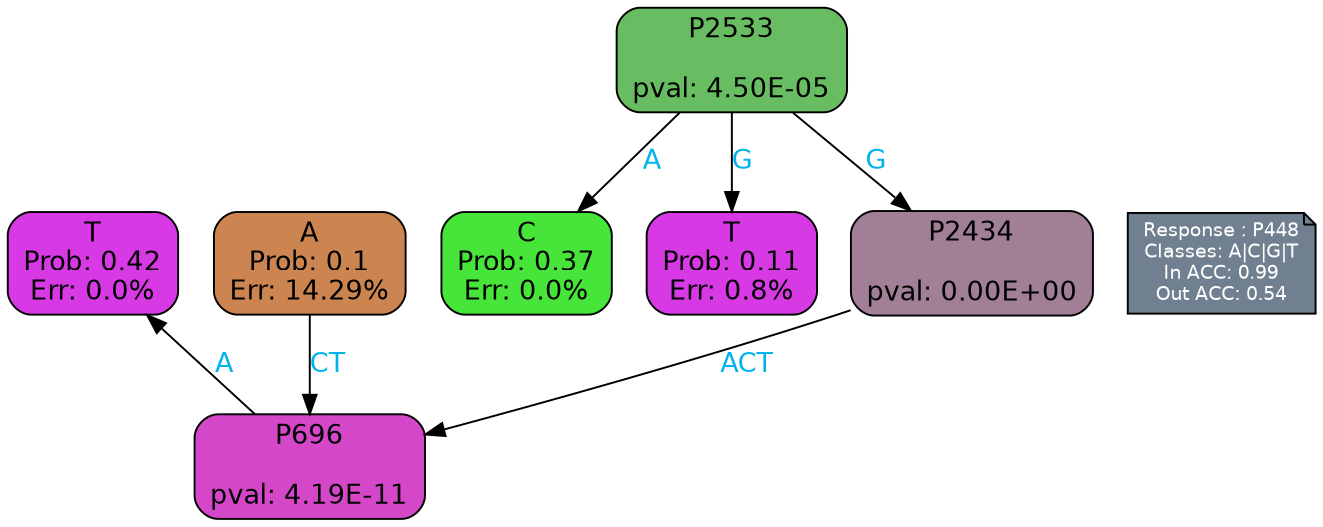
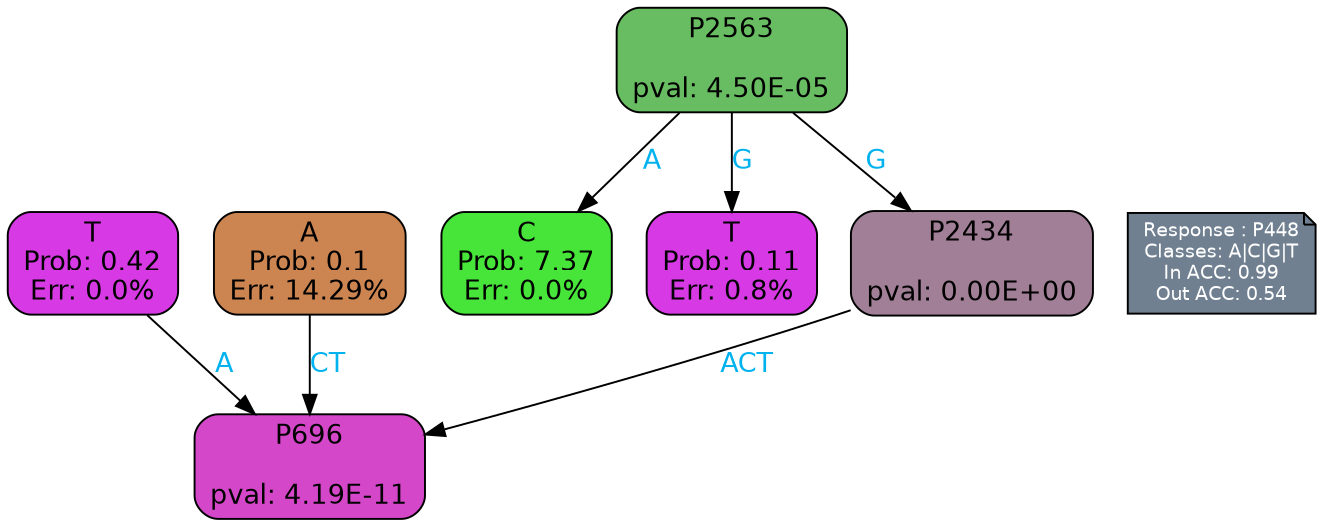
(732, 60) -> (732, 60)
(527, 263) -> (527, 263)
(208, 371) -> (194, 358)
